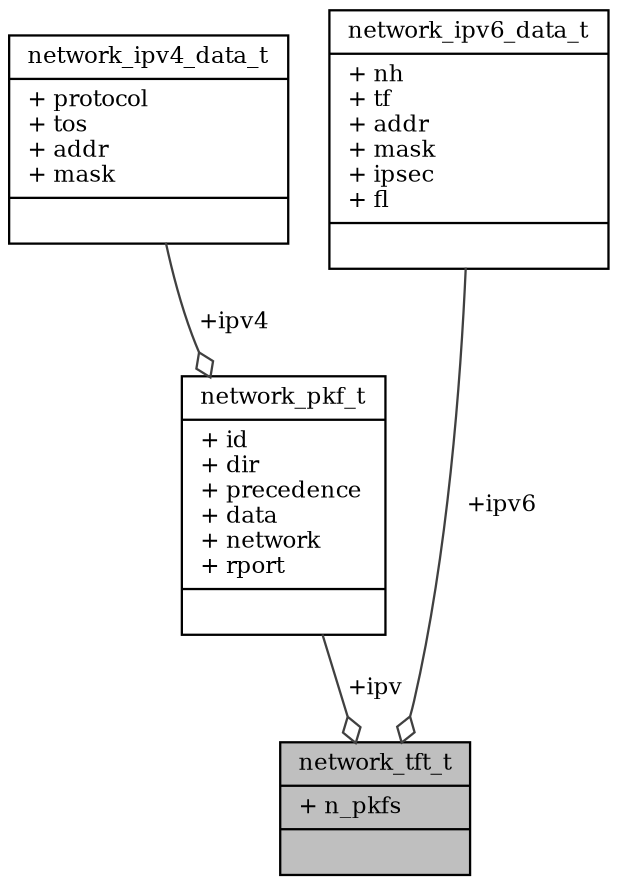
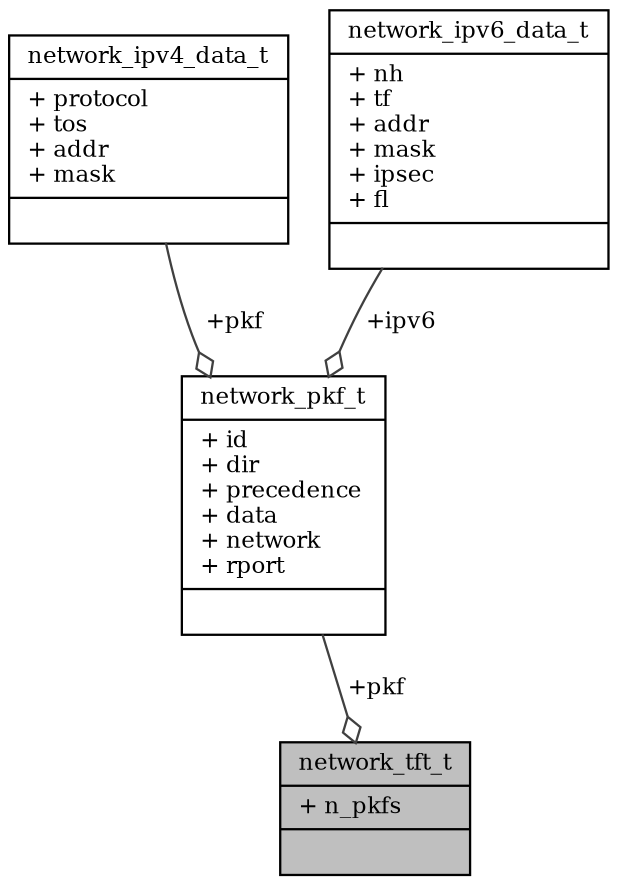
(231, 323) -> (231, 323)
(448, 493) -> (360, 309)
(373, 689) -> (373, 689)
